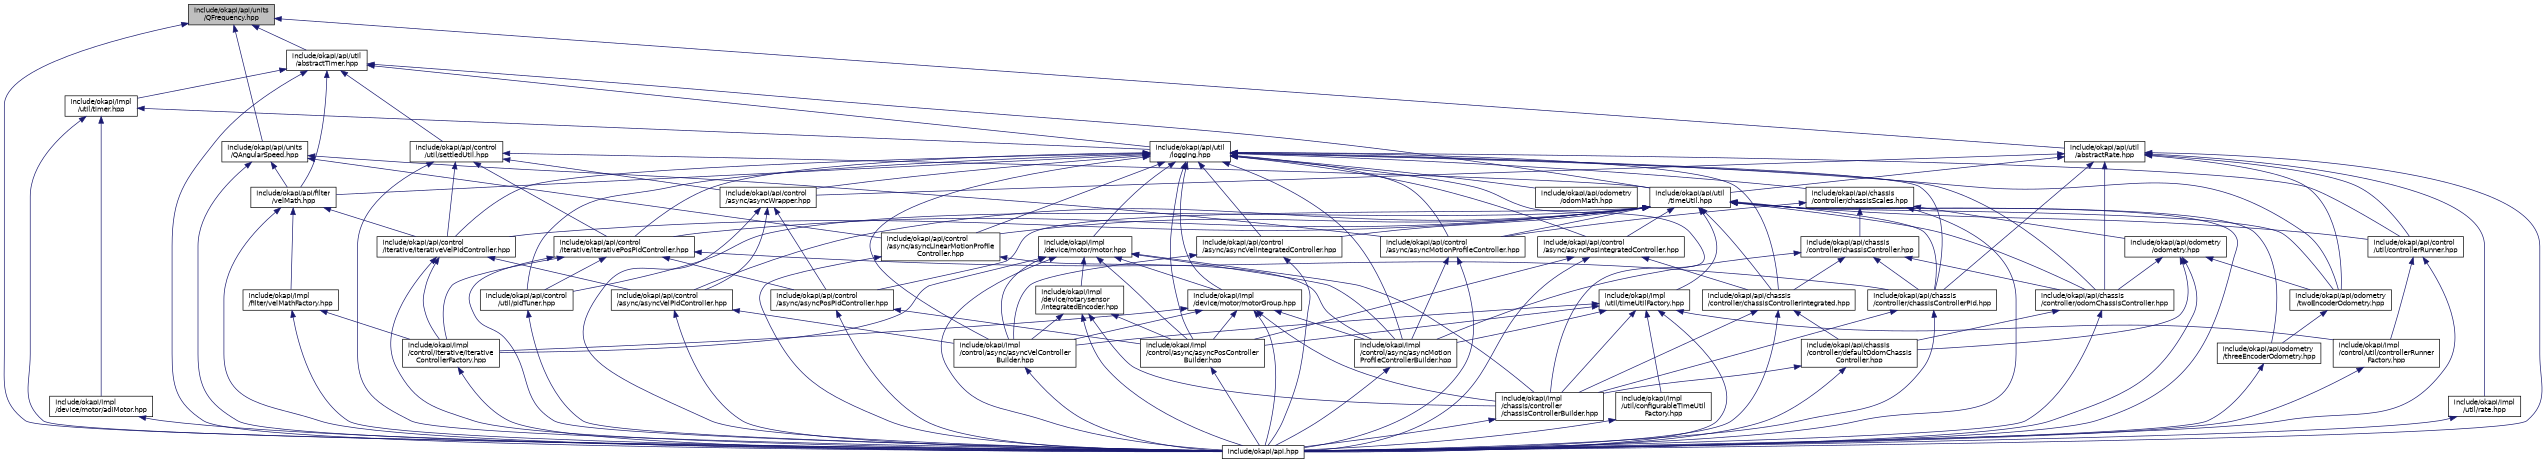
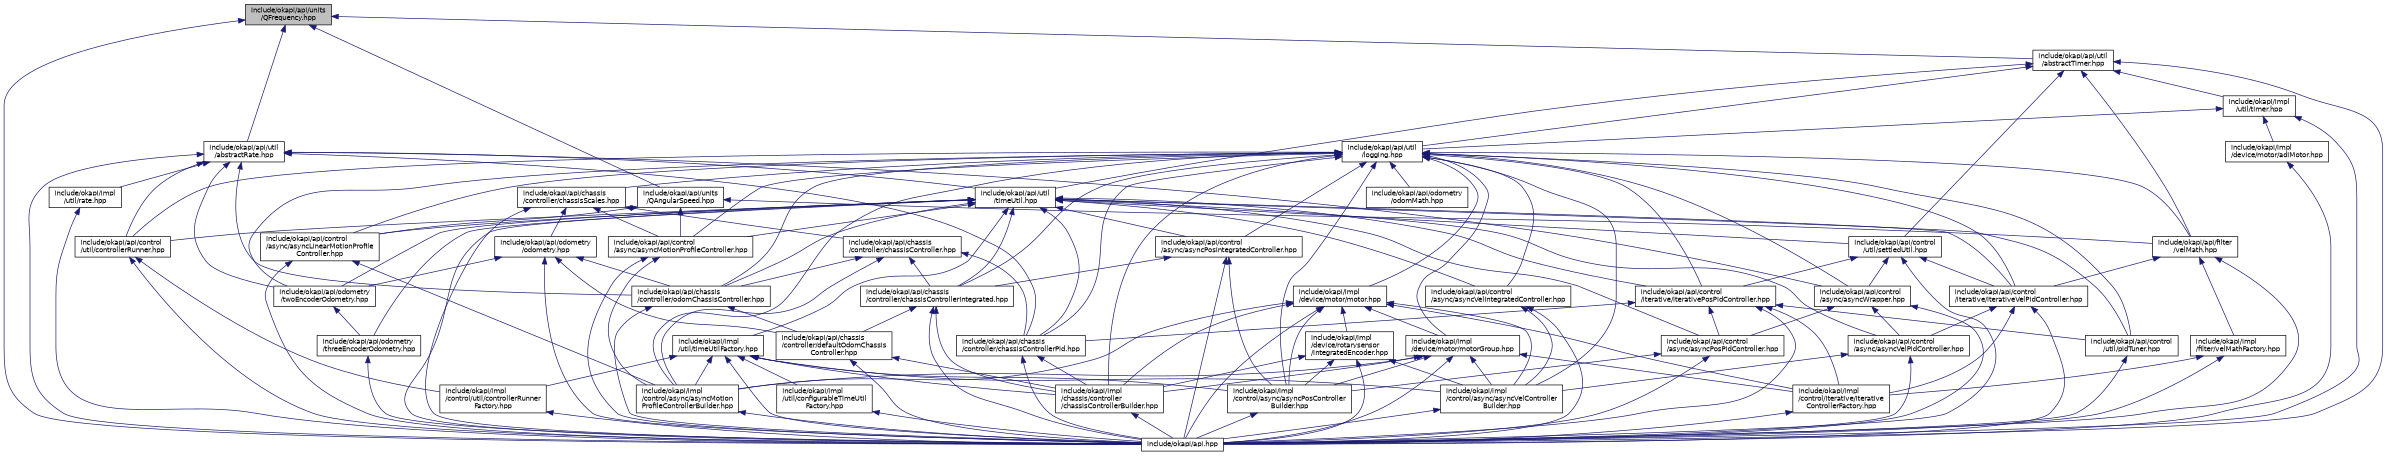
(1108, 166) -> (1554, 228)
(586, 443) -> none
